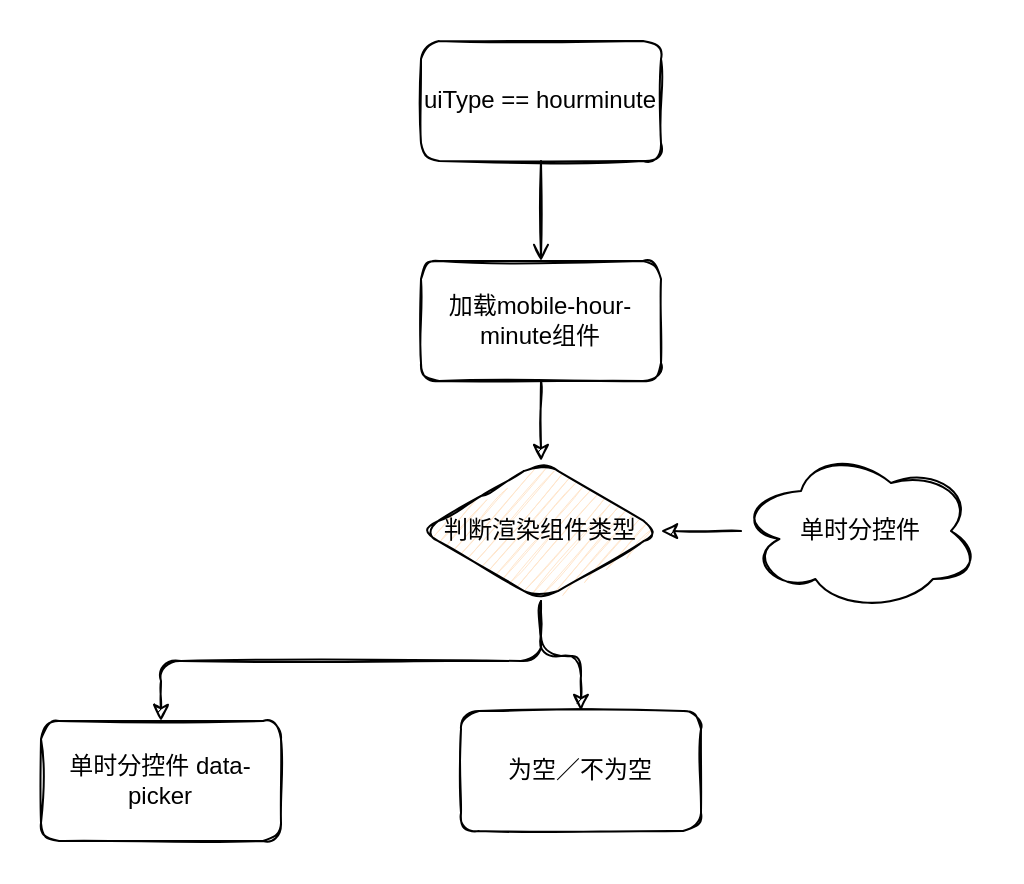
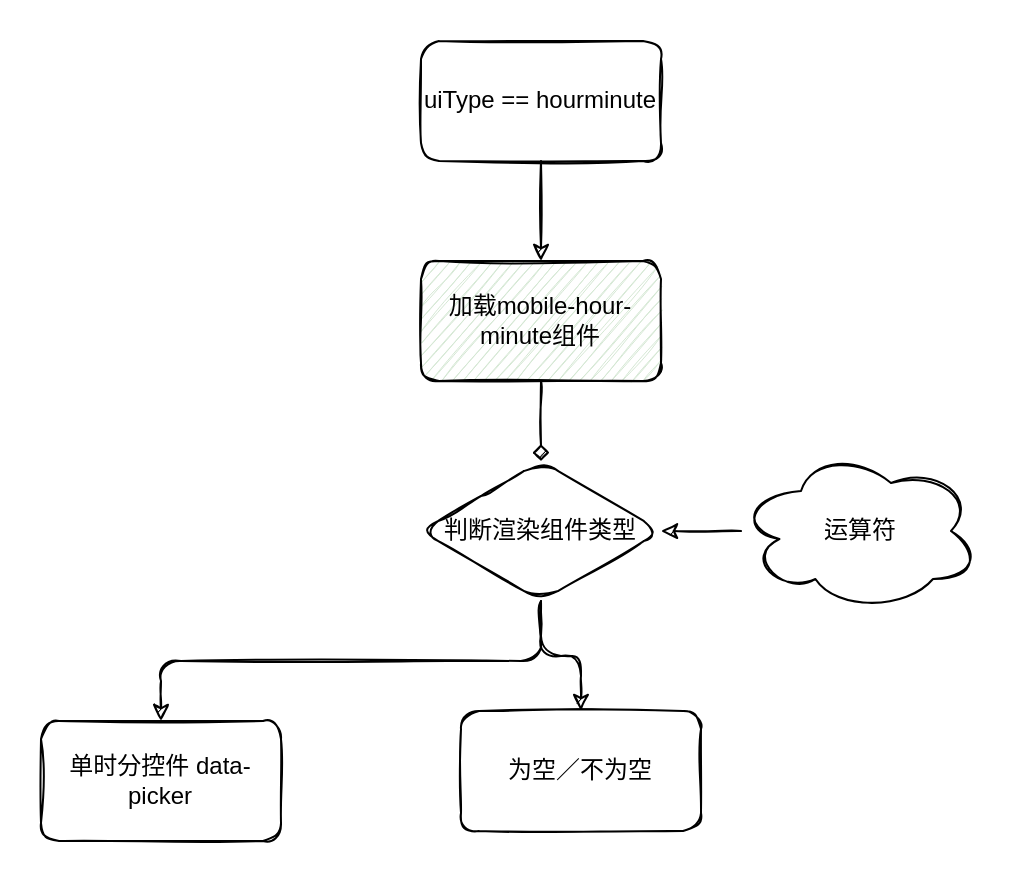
(541, 250) -> (541, 246)
(541, 321) -> (541, 321)
(541, 446) -> (541, 445)
(541, 531) -> (541, 531)
(861, 531) -> (861, 531)
